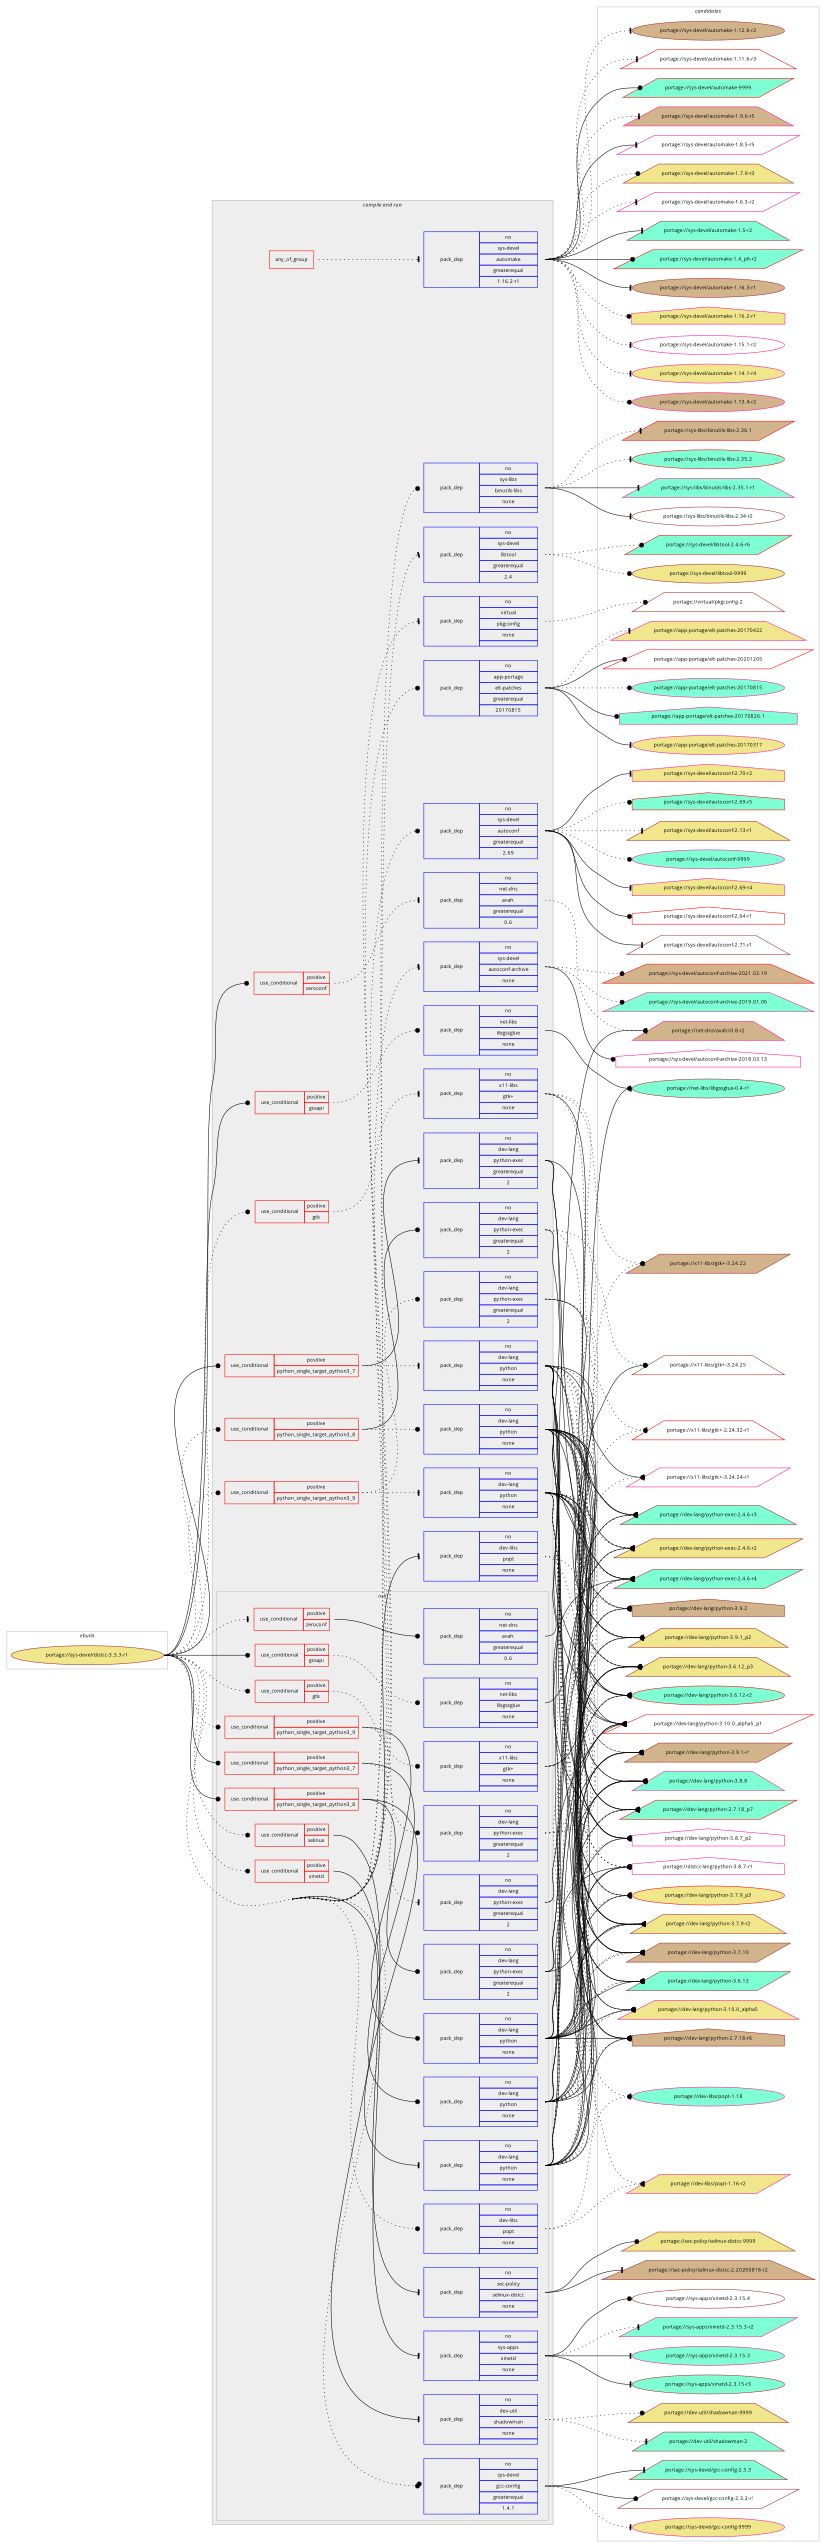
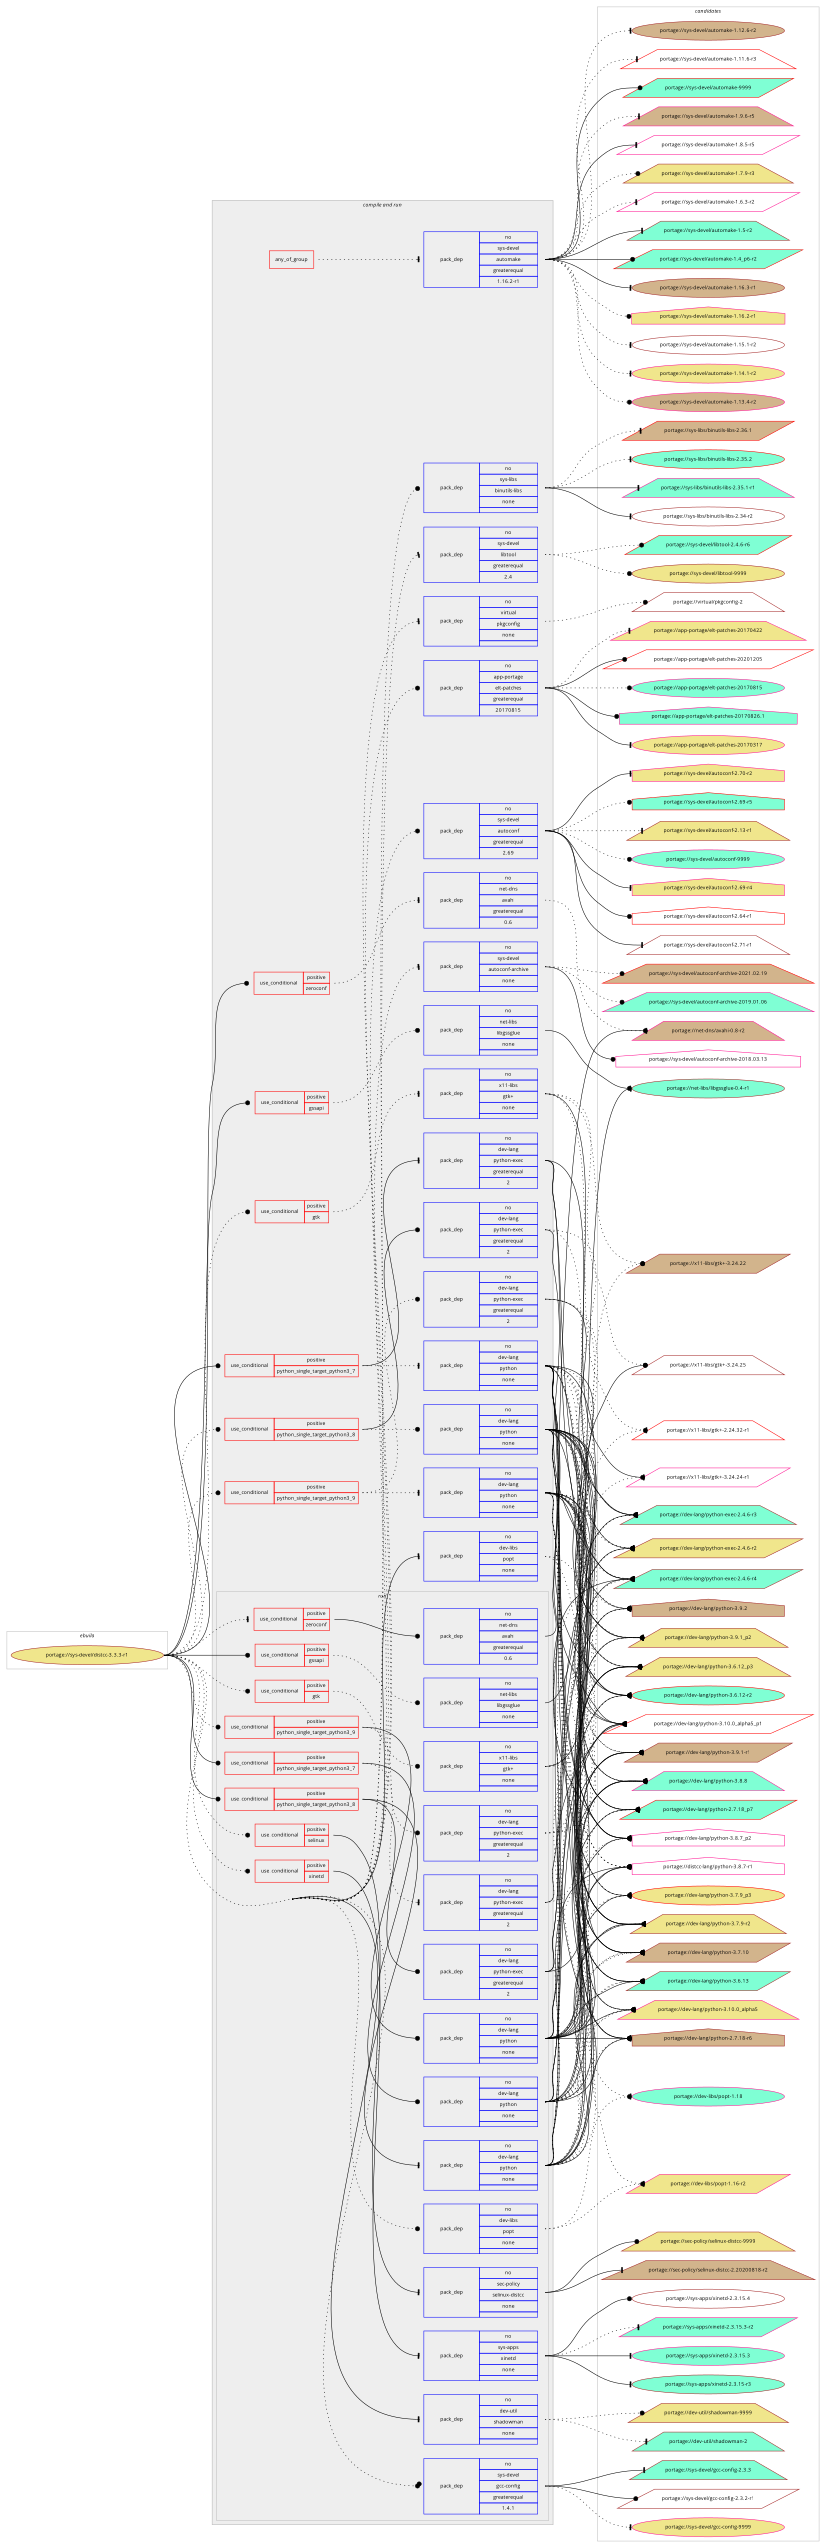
(708, 345) -> (708, 345)
(708, 374) -> (708, 374)
